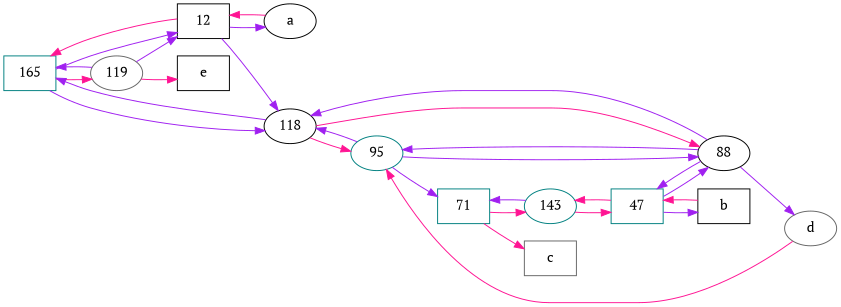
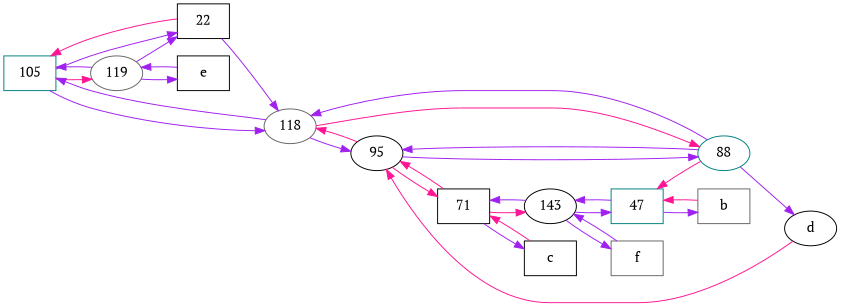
(203, 21) -> (203, 21)
(290, 21) -> none
none -> (164, 67)
(30, 73) -> (30, 73)
(154, 80) -> (154, 80)
(290, 126) -> (290, 126)
(341, 136) -> (341, 136)
(325, 144) -> (325, 144)
(377, 153) -> (377, 153)
(724, 153) -> (724, 153)
(683, 172) -> (683, 172)
none -> (426, 177)
(410, 180) -> (410, 180)
(682, 185) -> none
(598, 200) -> (598, 200)
(464, 206) -> (464, 206)
(550, 206) -> (550, 206)
(724, 206) -> (724, 206)
(588, 213) -> (588, 213)
(811, 228) -> (811, 228)
none -> (515, 230)
(500, 234) -> (500, 234)
(550, 258) -> (550, 258)
none -> (637, 258)
